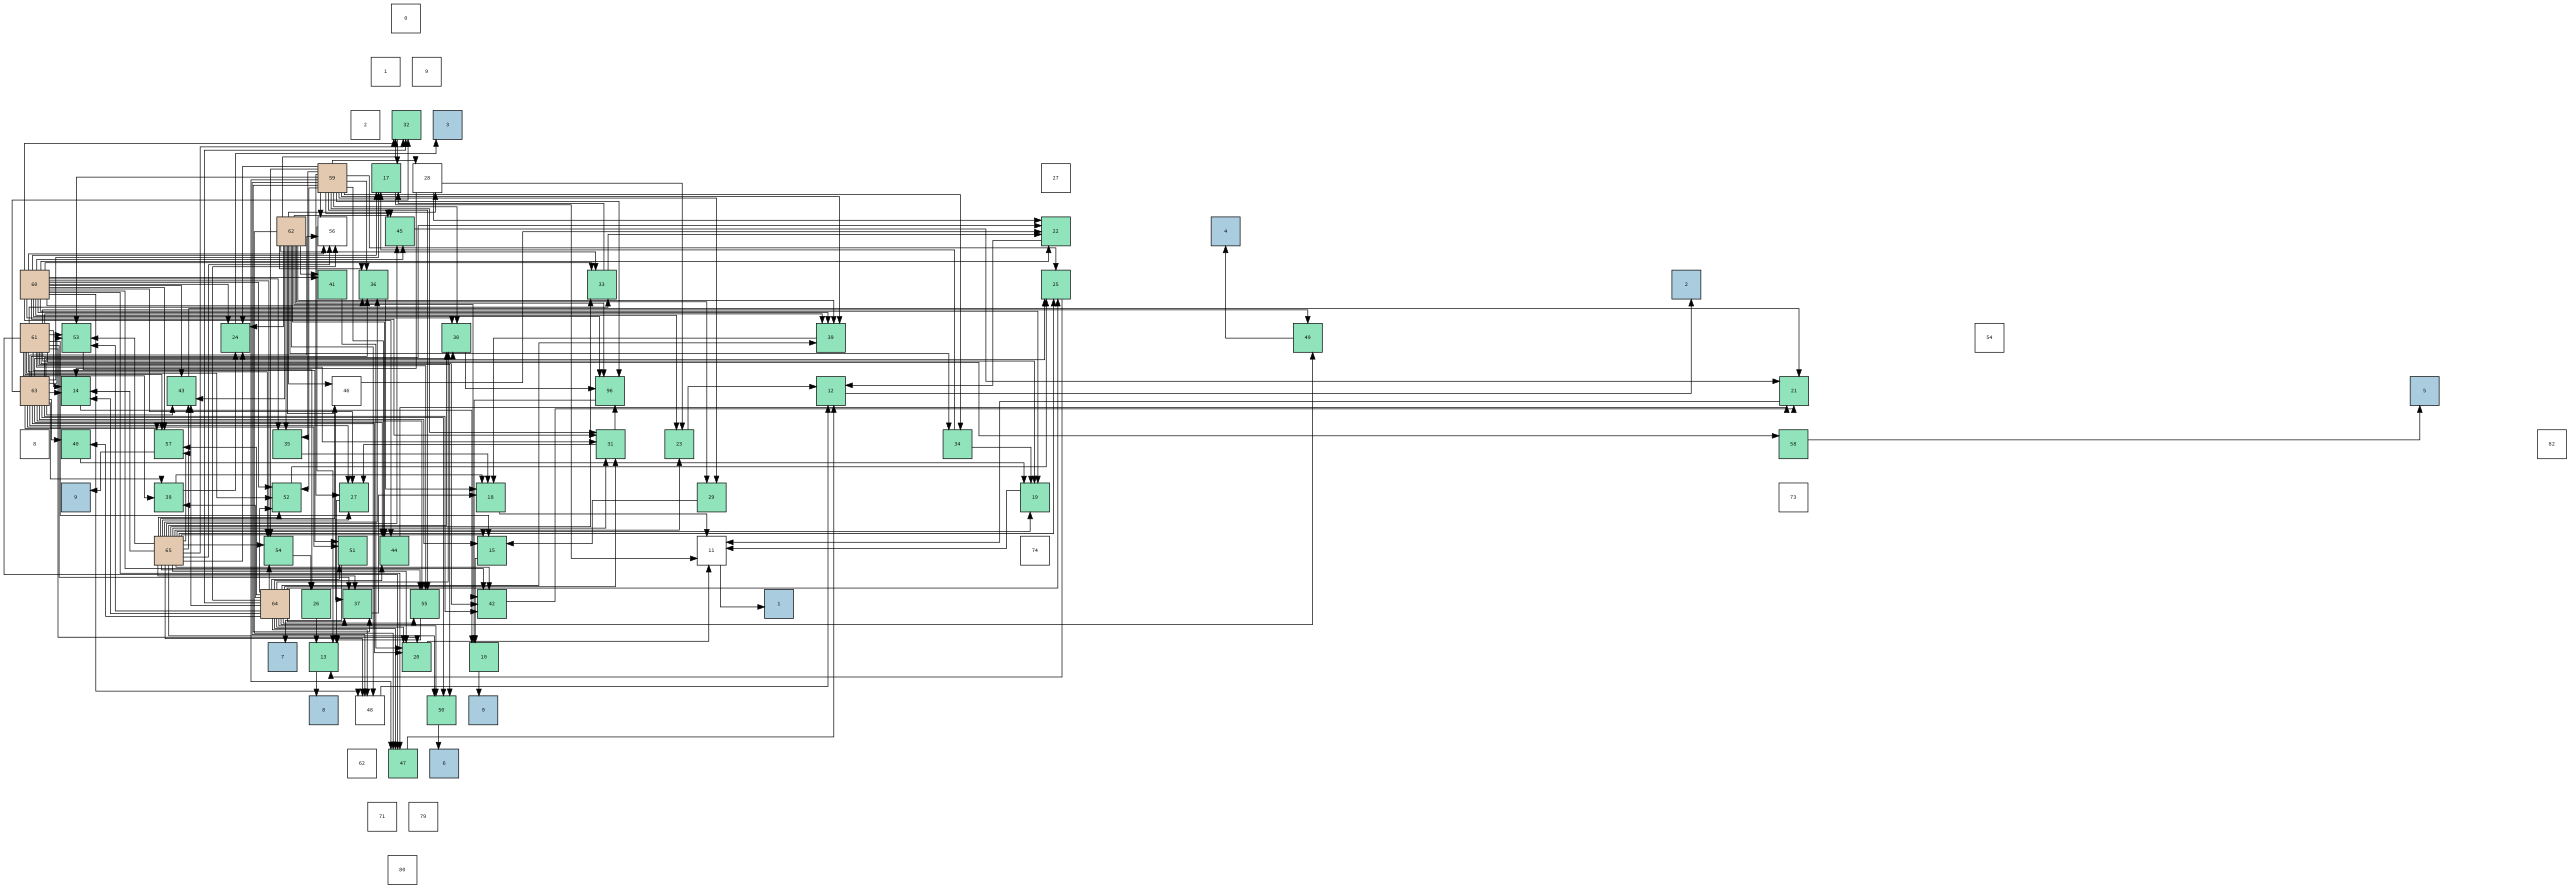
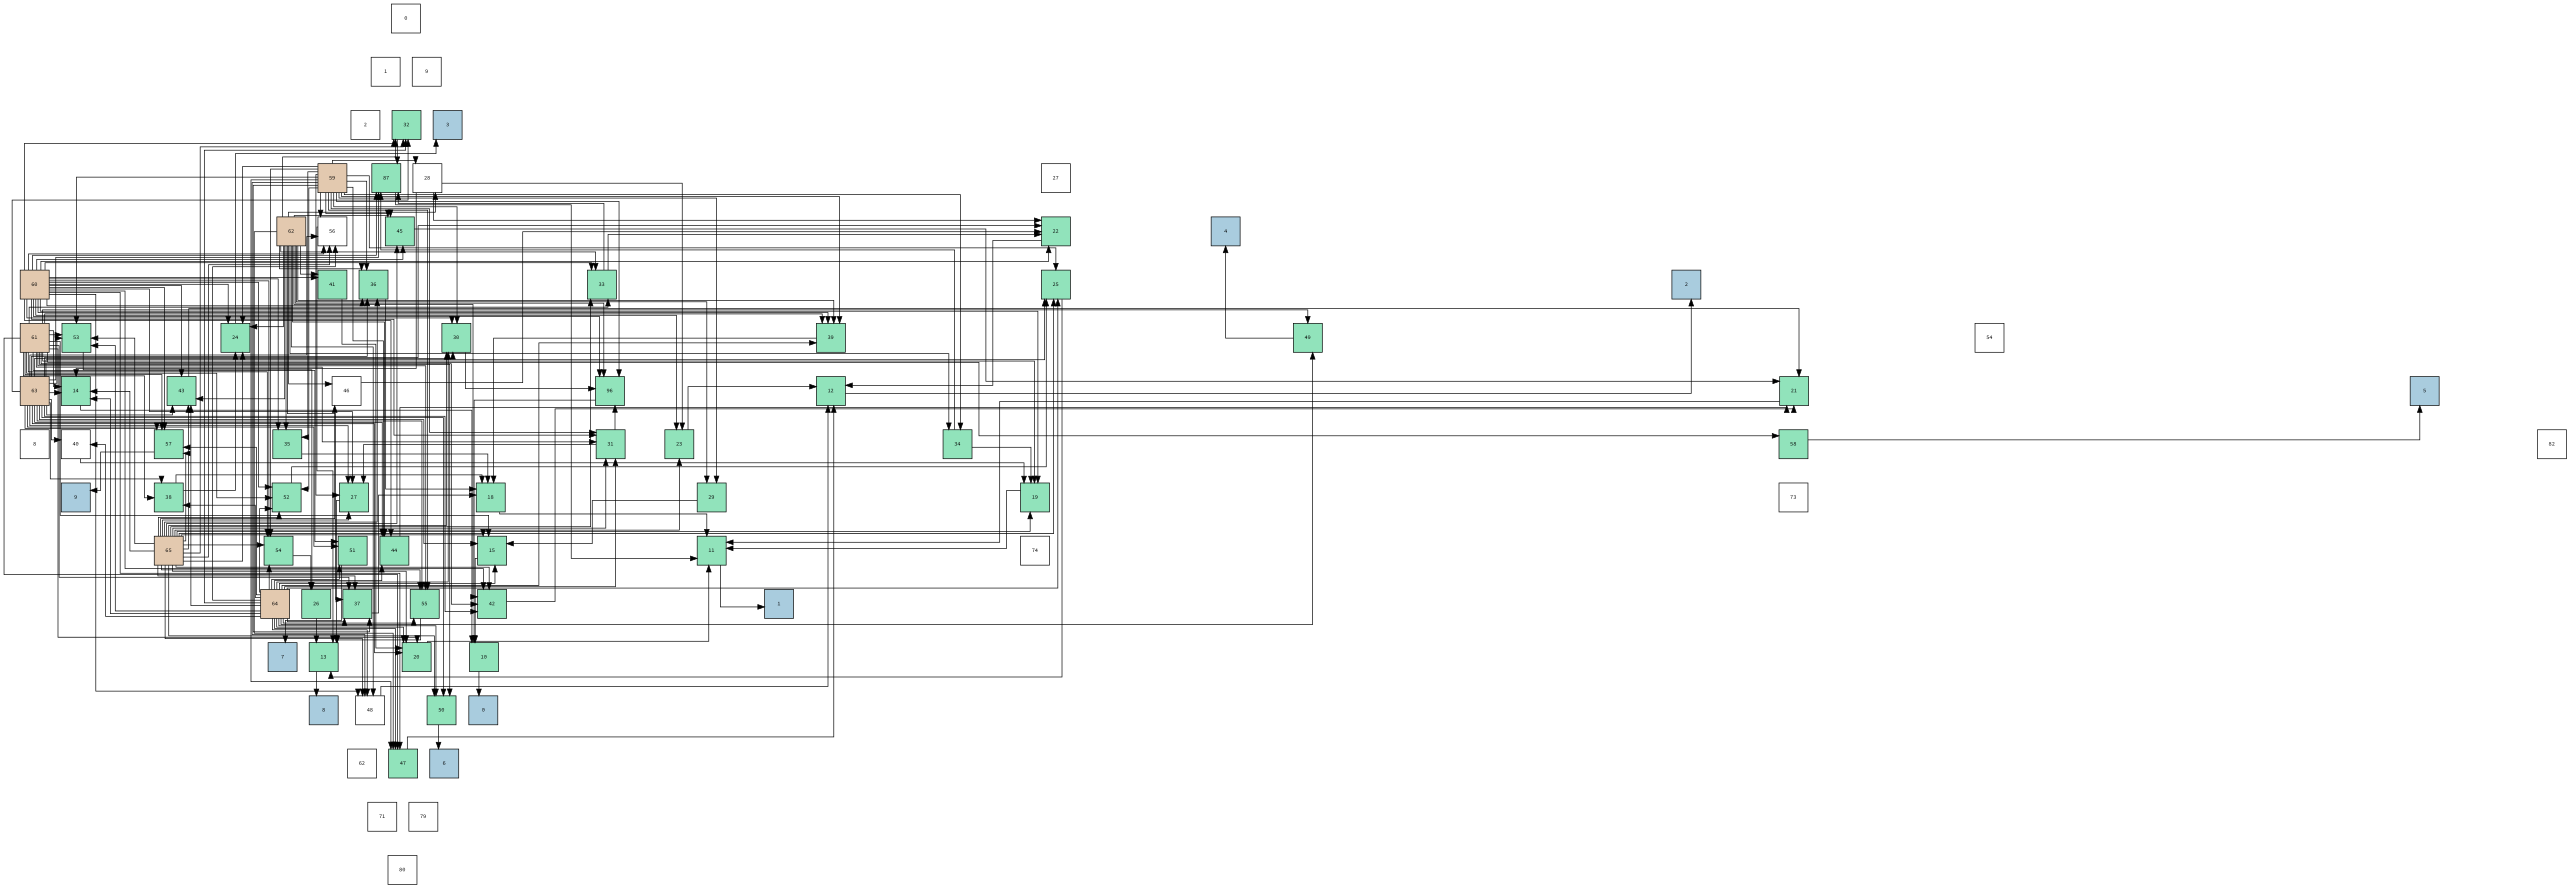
(386, 178) -> (386, 178)
(76, 444) -> (76, 444)
(712, 551) -> (712, 551)
none -> (390, 583)
